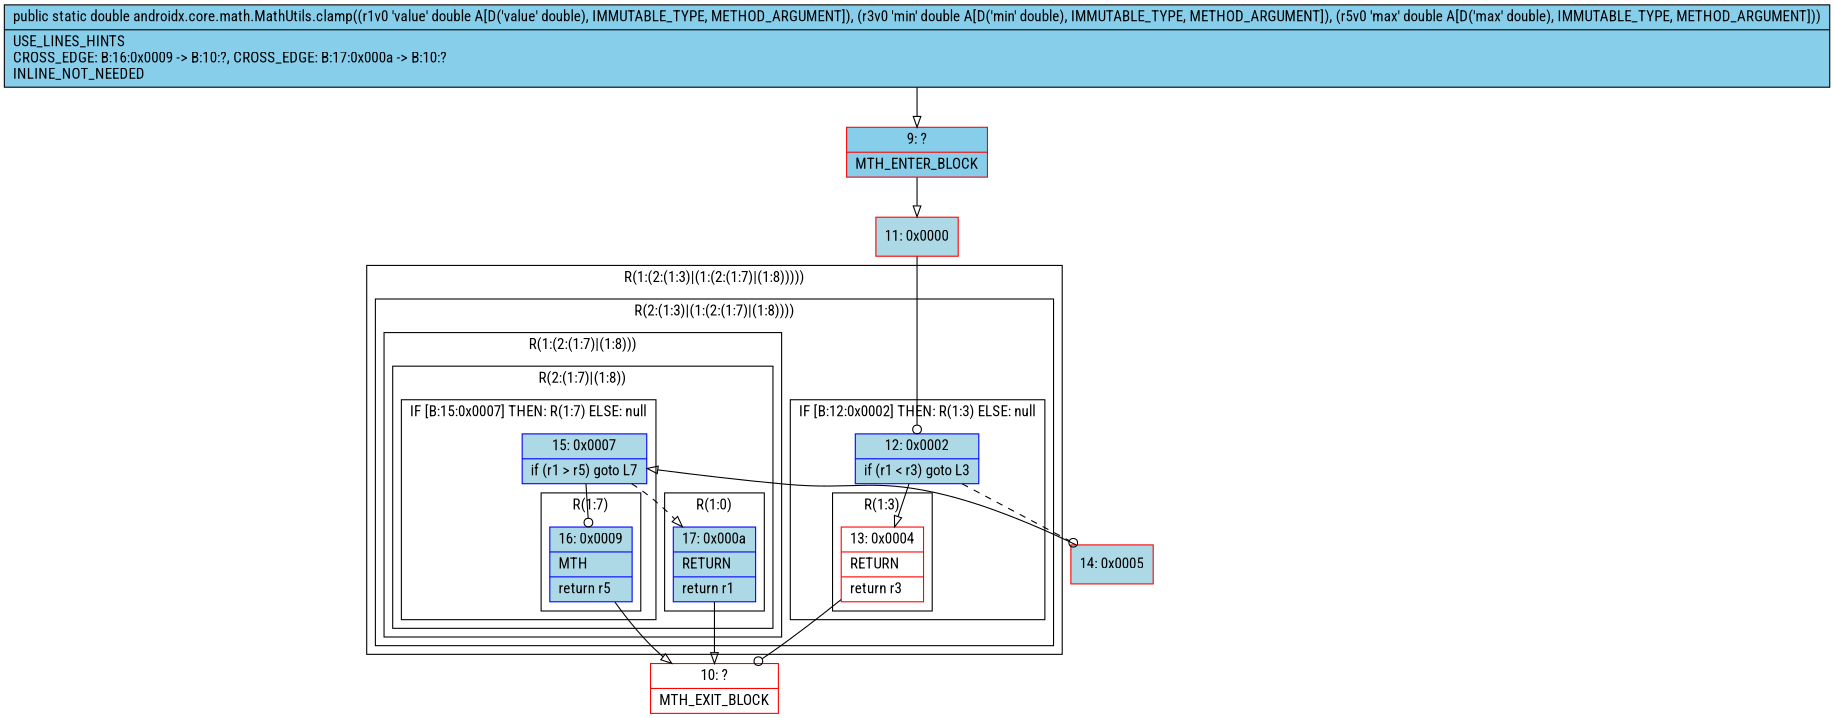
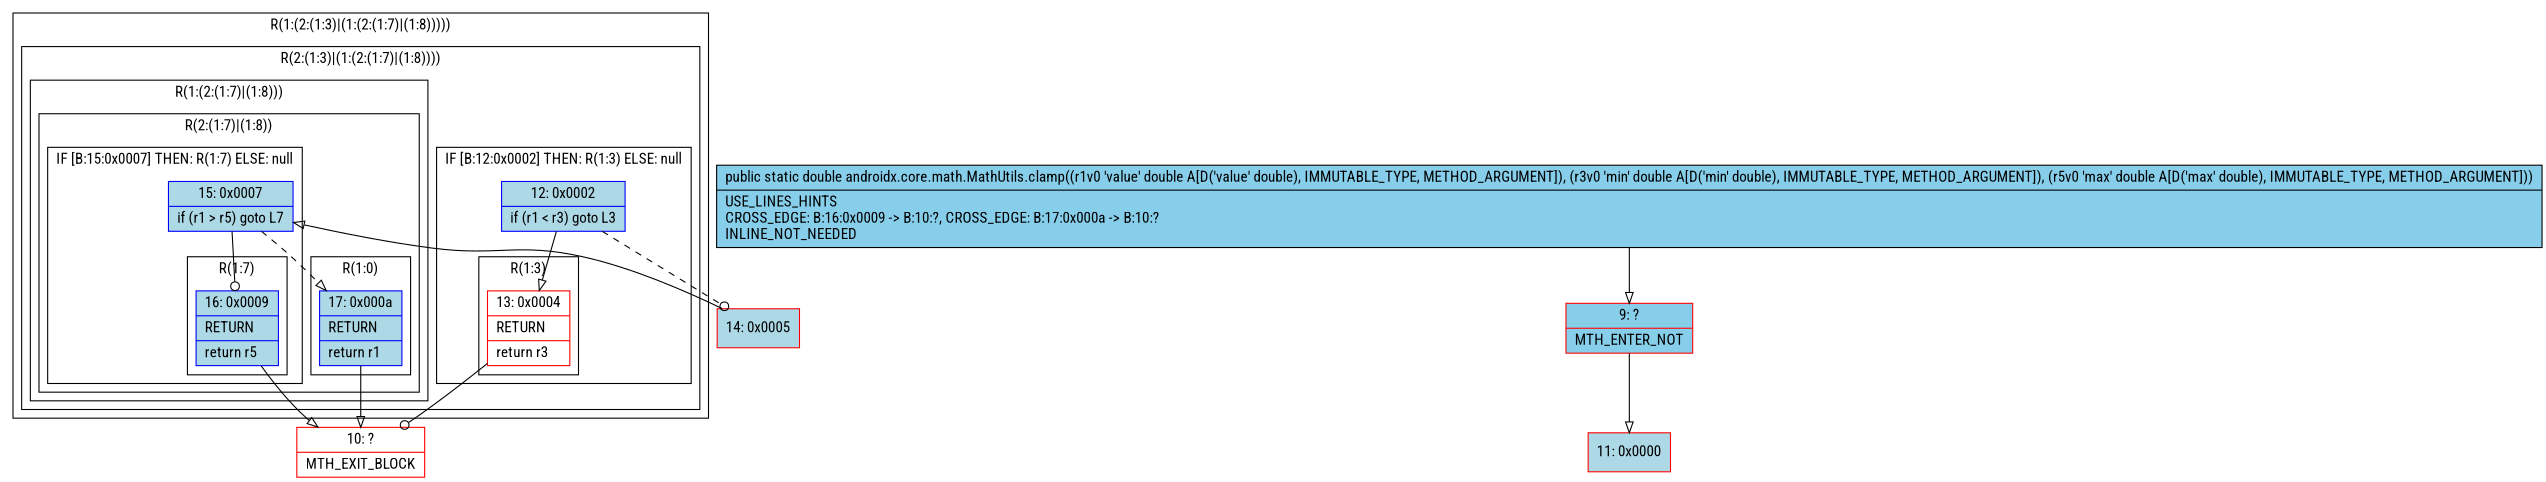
(917, 164) -> (1629, 340)
(917, 341) -> none
(574, 564) -> (230, 328)
